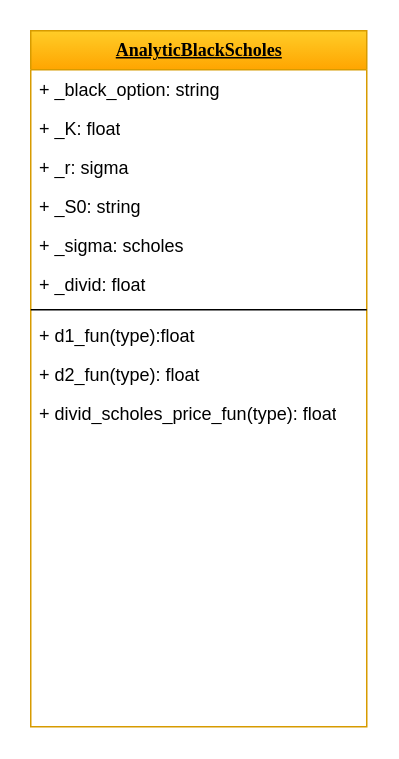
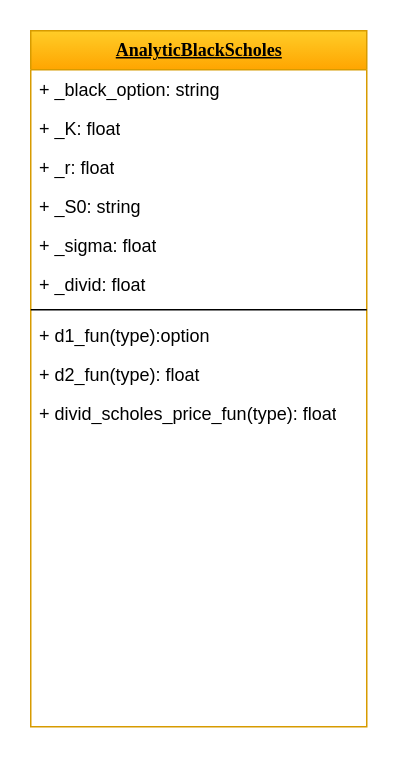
(86, 169) -> (86, 169)
(114, 247) -> (104, 247)
(134, 337) -> (139, 337)
